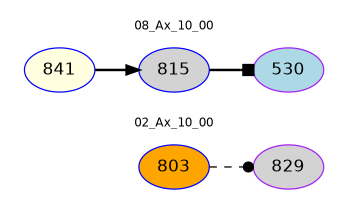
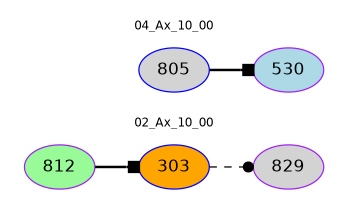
(174, 26) -> (174, 26)
(60, 70) -> none
(174, 70) -> (174, 70)
none -> (60, 167)
(174, 167) -> (174, 167)
